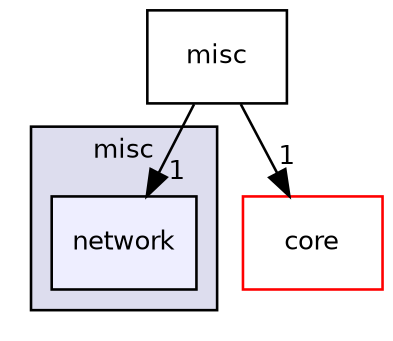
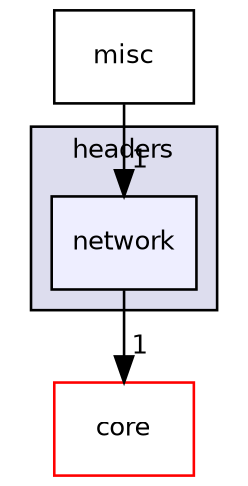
(259, 139) -> (124, 327)
(124, 151) -> (124, 151)
